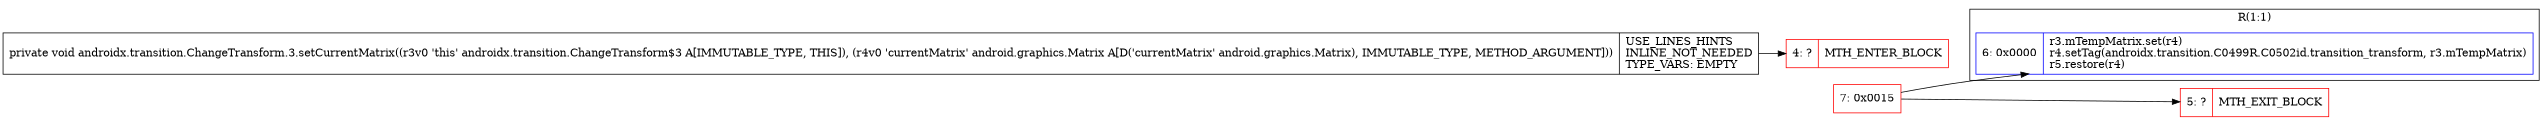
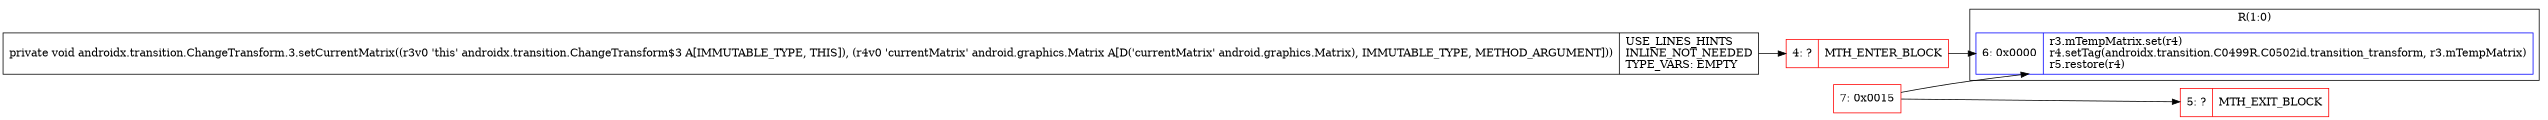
(2255, 18) -> (2255, 18)
none -> (1958, 54)
